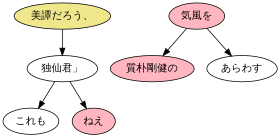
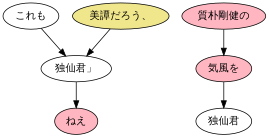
(177, 39) -> (224, 39)
(242, 69) -> (224, 121)
(49, 92) -> (51, 39)
